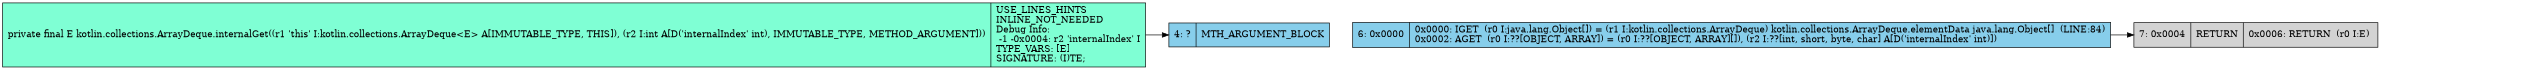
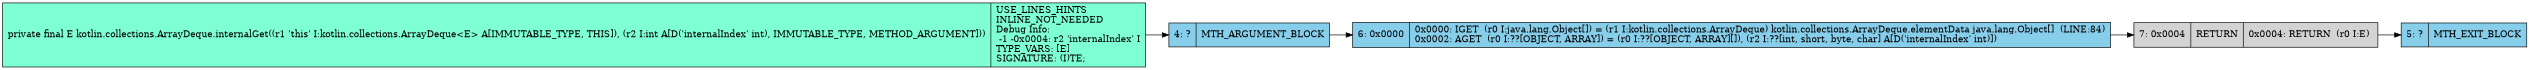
none -> (1338, 35)
(2311, 35) -> (2311, 35)
none -> (2464, 35)
